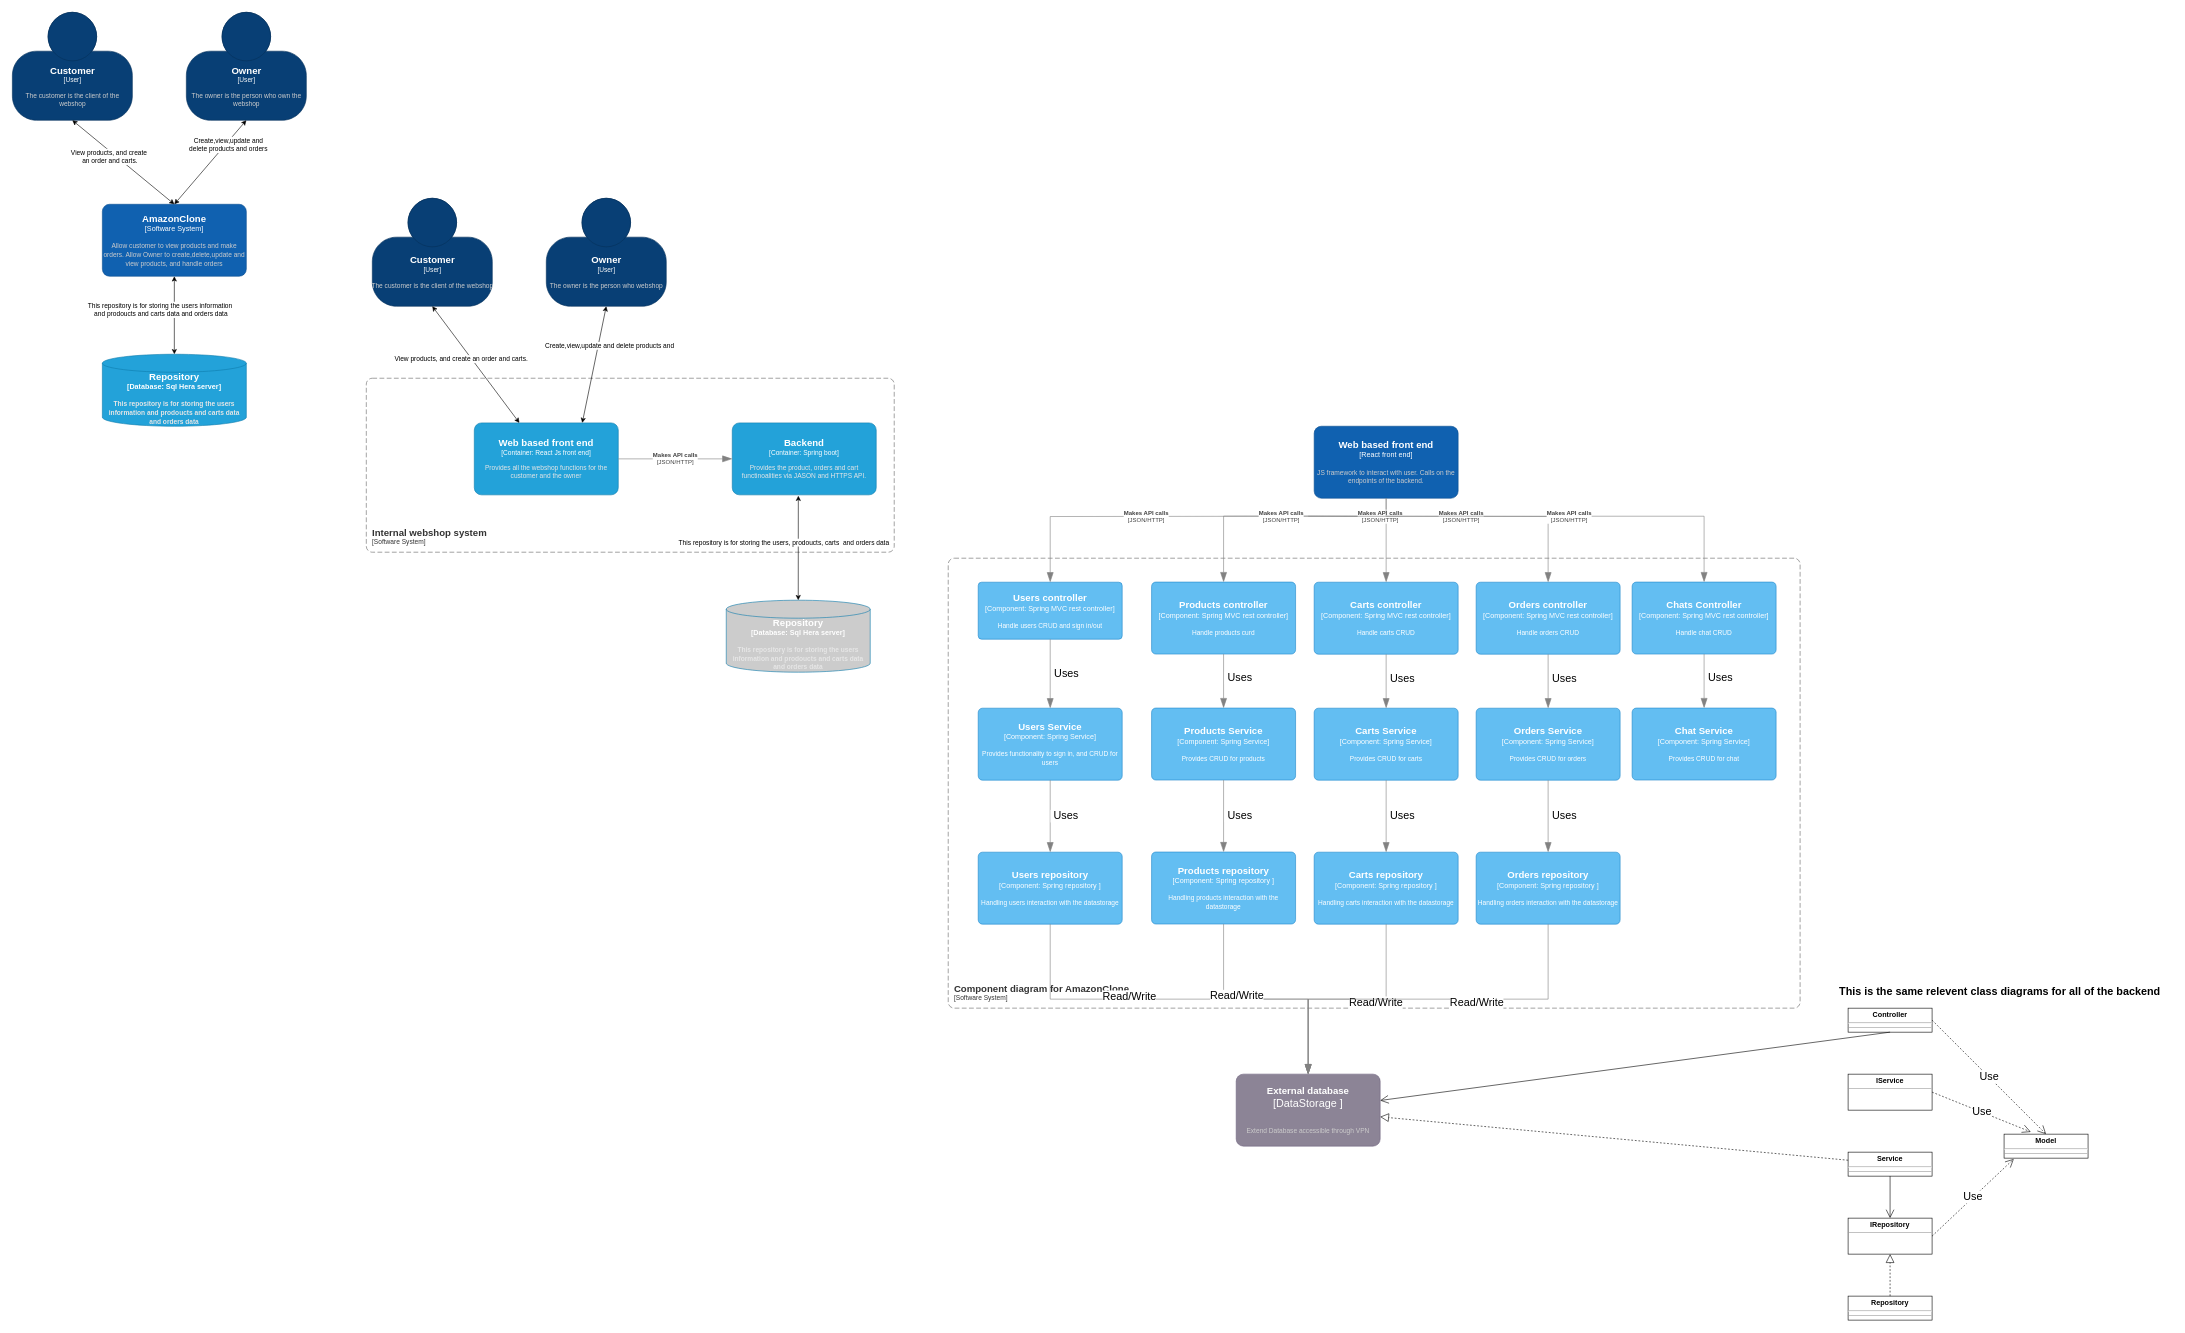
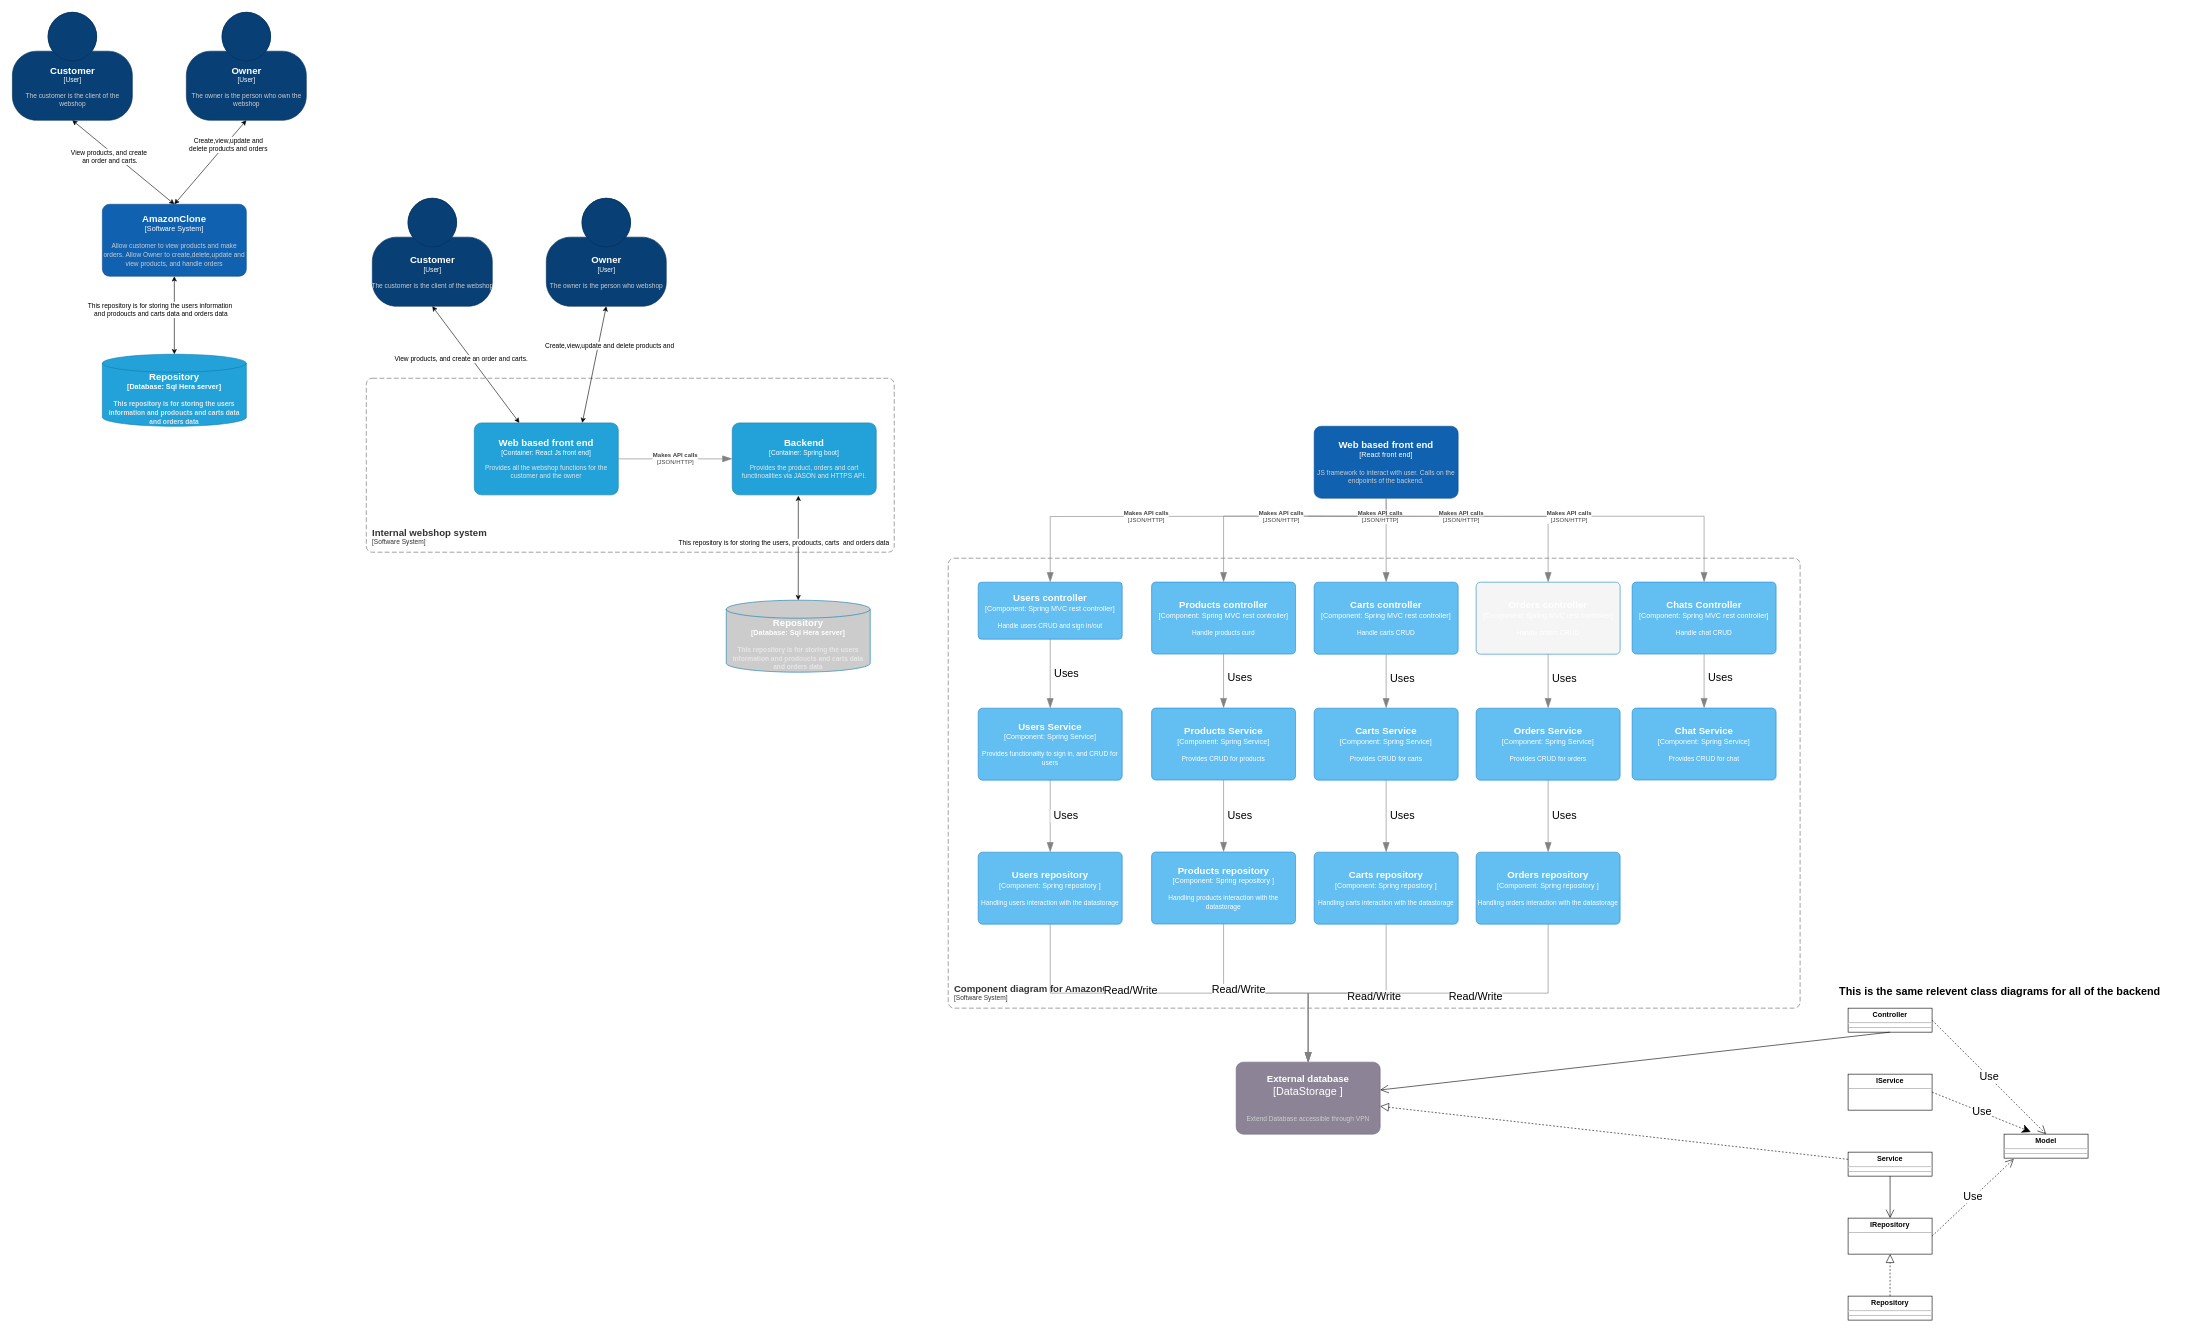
(1548, 618) -> (1548, 618)
(1308, 1110) -> (1308, 1098)
(2025, 1130) -> (2023, 1129)
